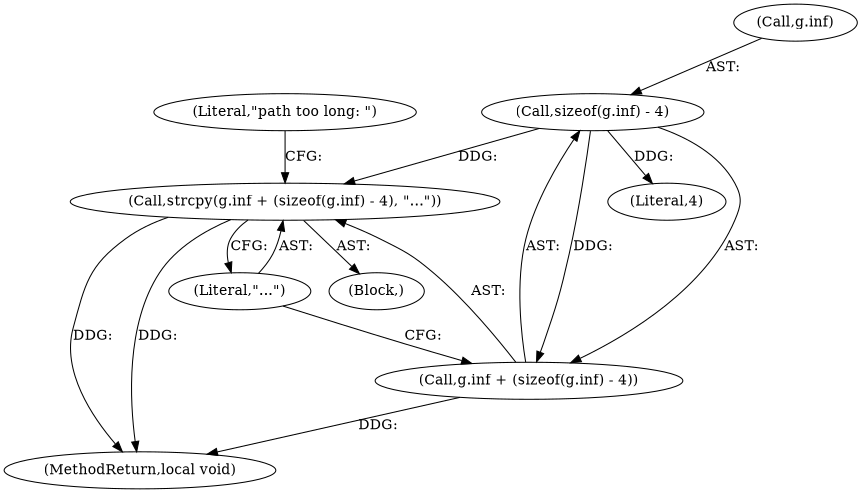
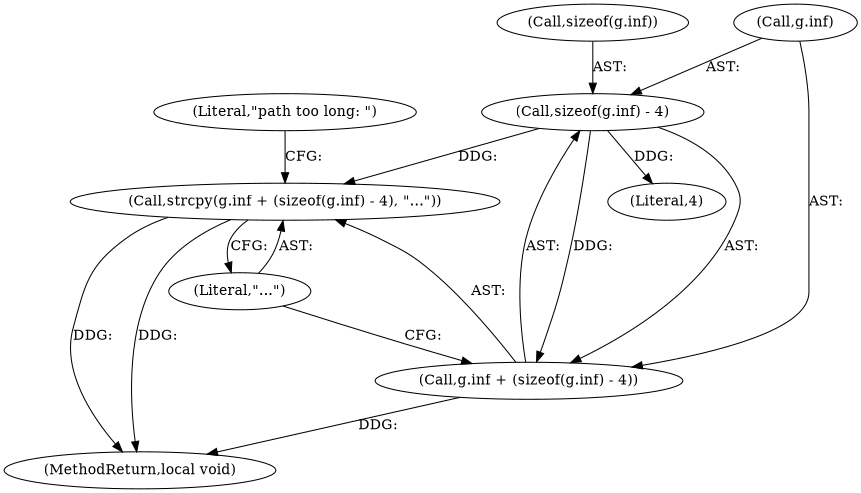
none -> (593, 23)
none -> (809, 261)
(377, 291) -> none
